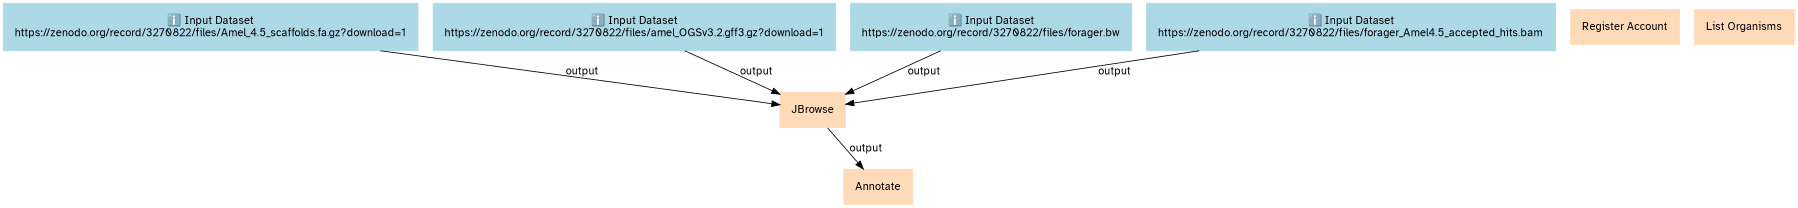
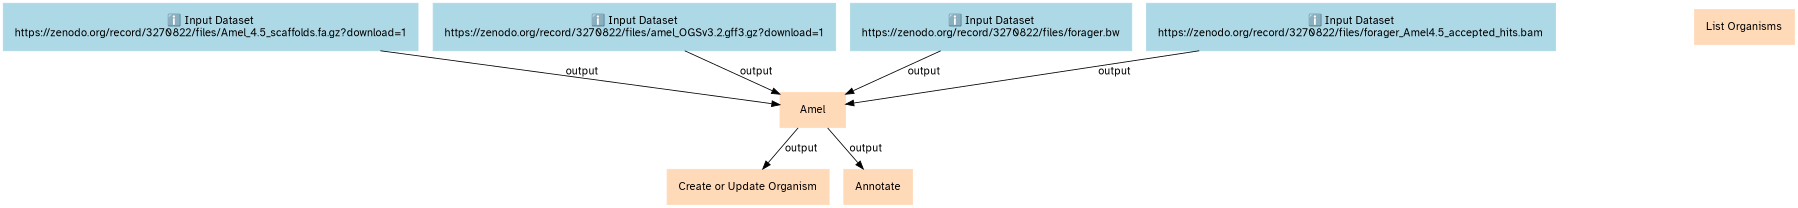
(1625, 27) -> none
(813, 110) -> (813, 110)
none -> (748, 187)
